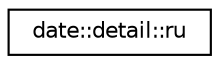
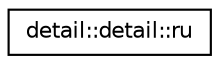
(110, 32) -> (110, 32)
